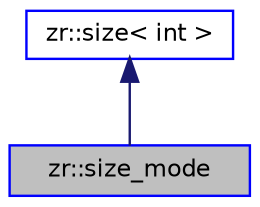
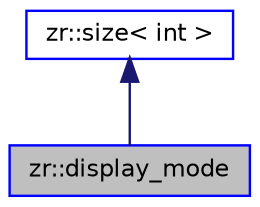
(130, 171) -> (130, 171)
